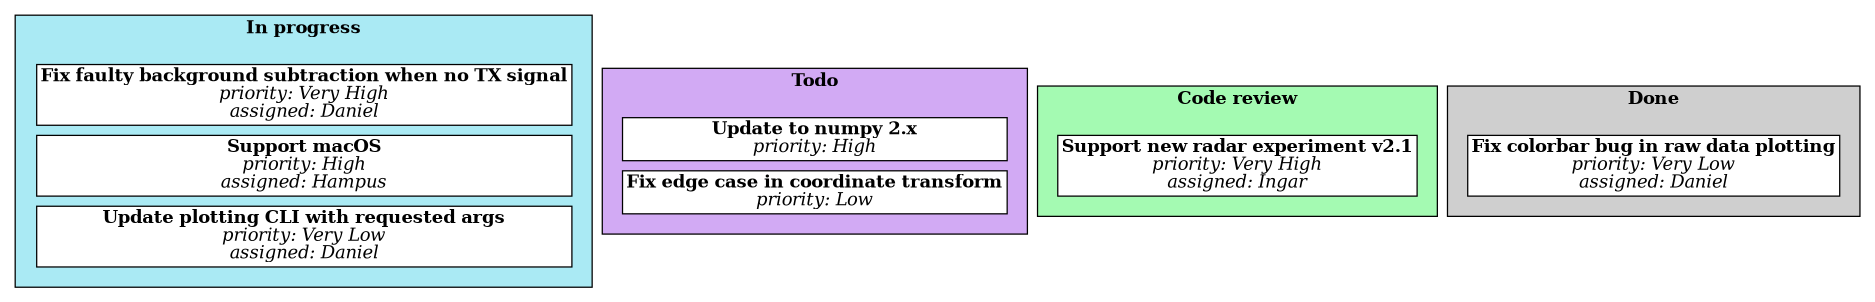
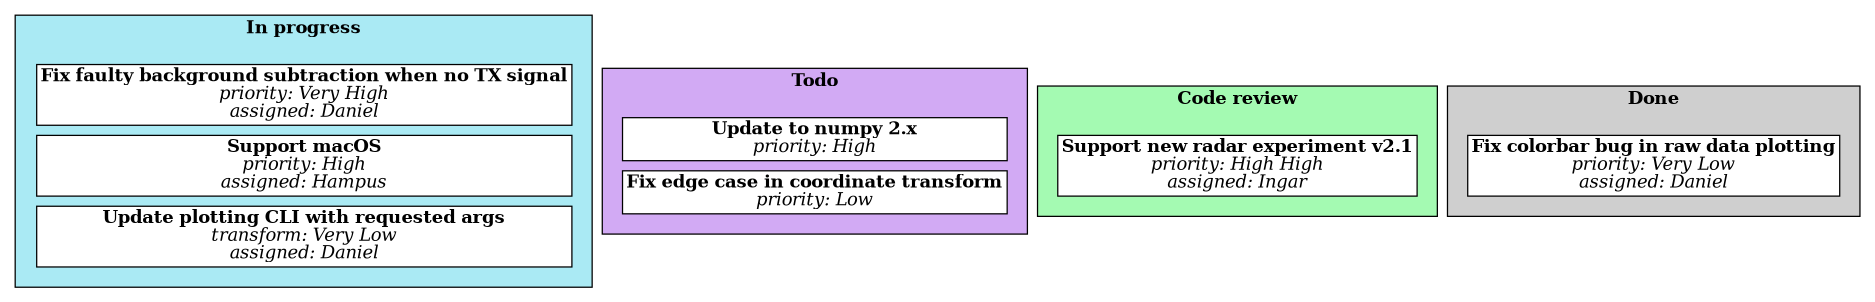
(1237, 164) -> (1237, 164)
(304, 235) -> (304, 235)
